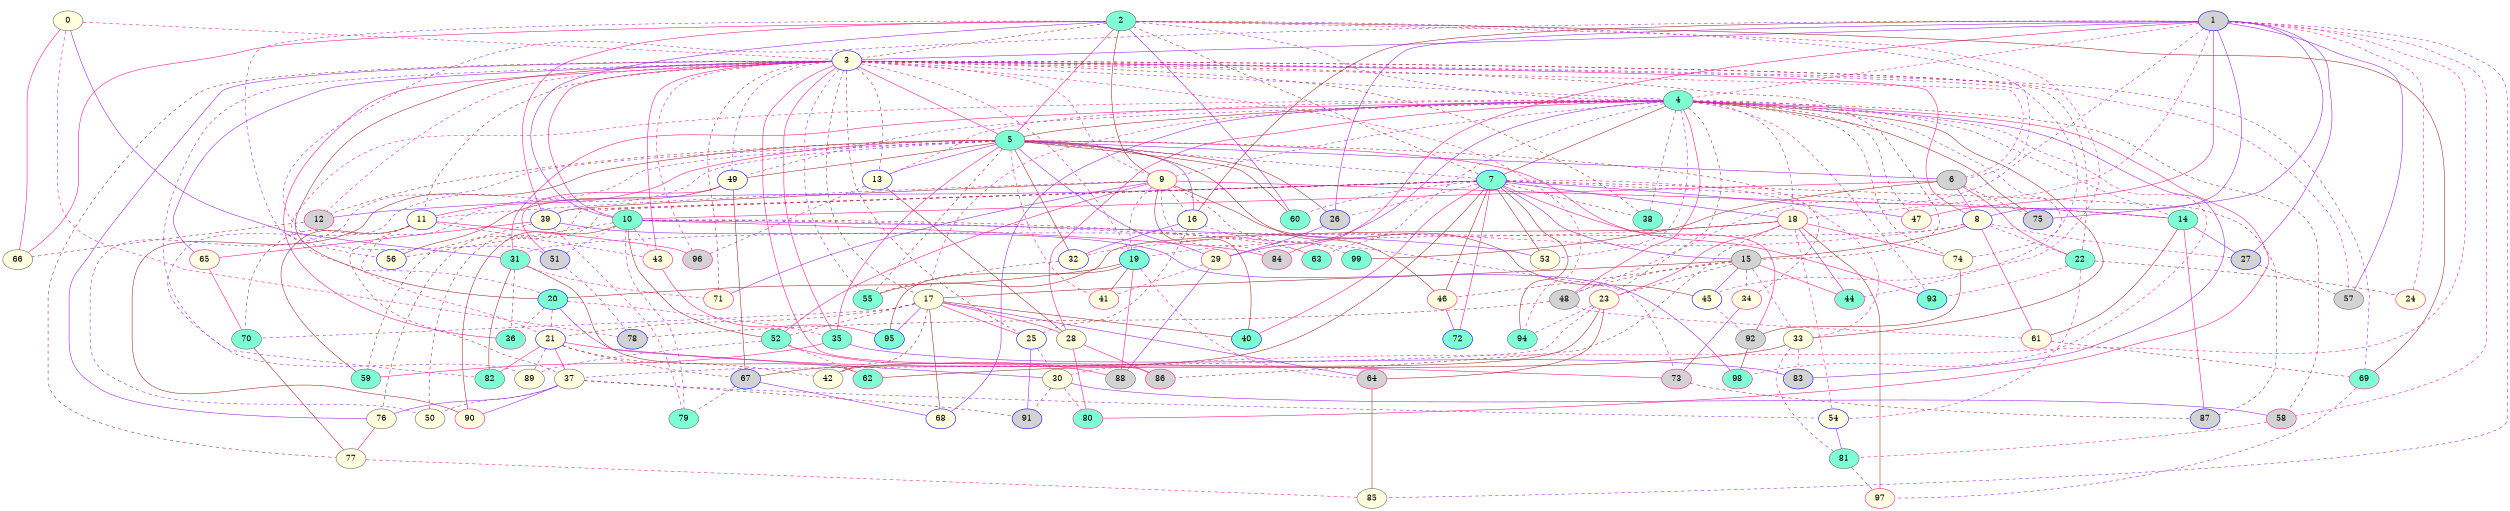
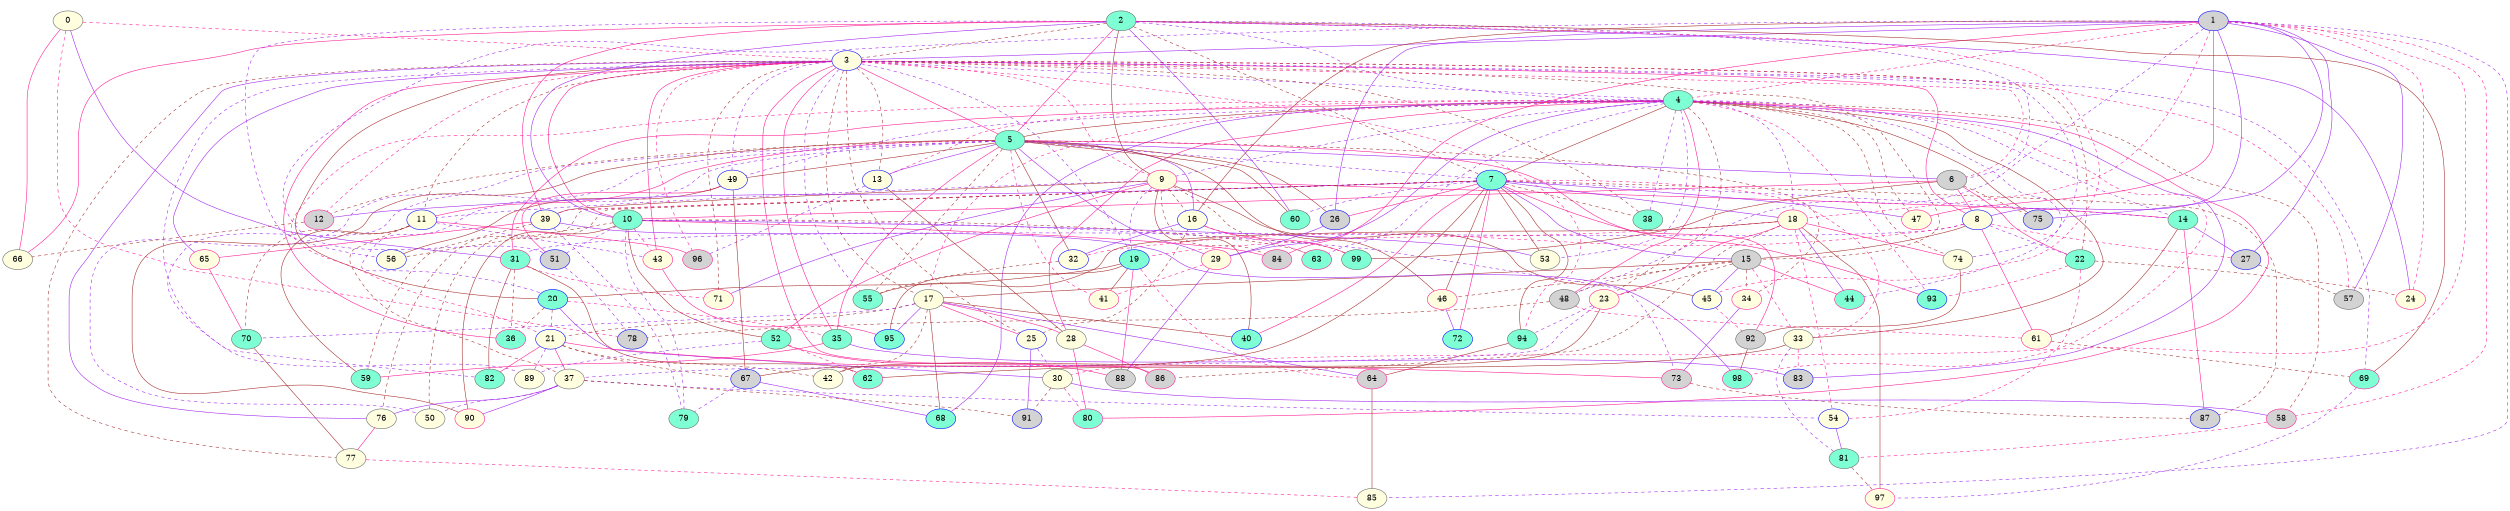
none -> (1944, 48)
(1413, 200) -> (1413, 200)
none -> (1275, 239)
(638, 312) -> (638, 312)
(852, 319) -> none
(1468, 375) -> (1478, 351)
(941, 419) -> (941, 419)
